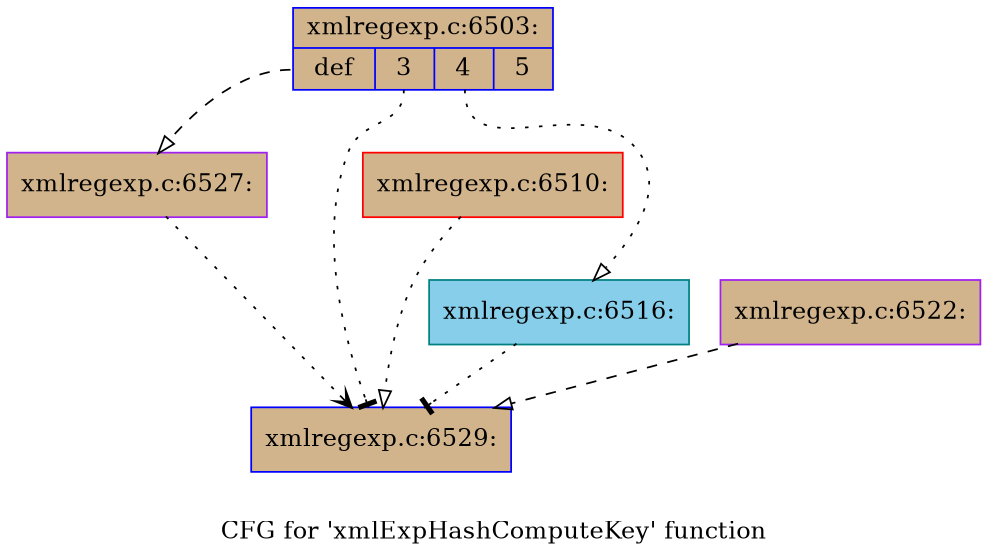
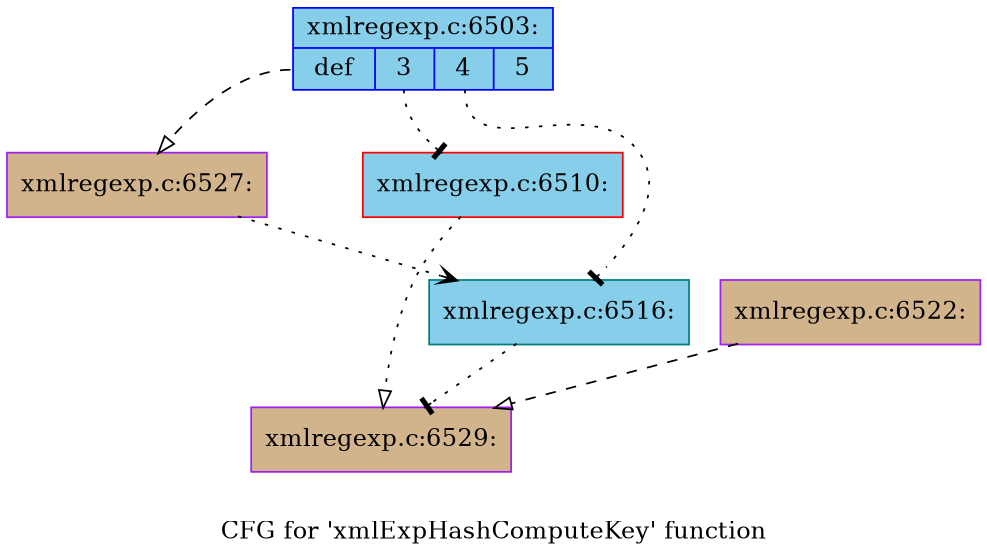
(423, 49) -> (423, 49)
(609, 131) -> (609, 131)
(493, 185) -> (493, 185)
(334, 233) -> (413, 122)
(253, 306) -> (339, 246)
(381, 440) -> (381, 440)
